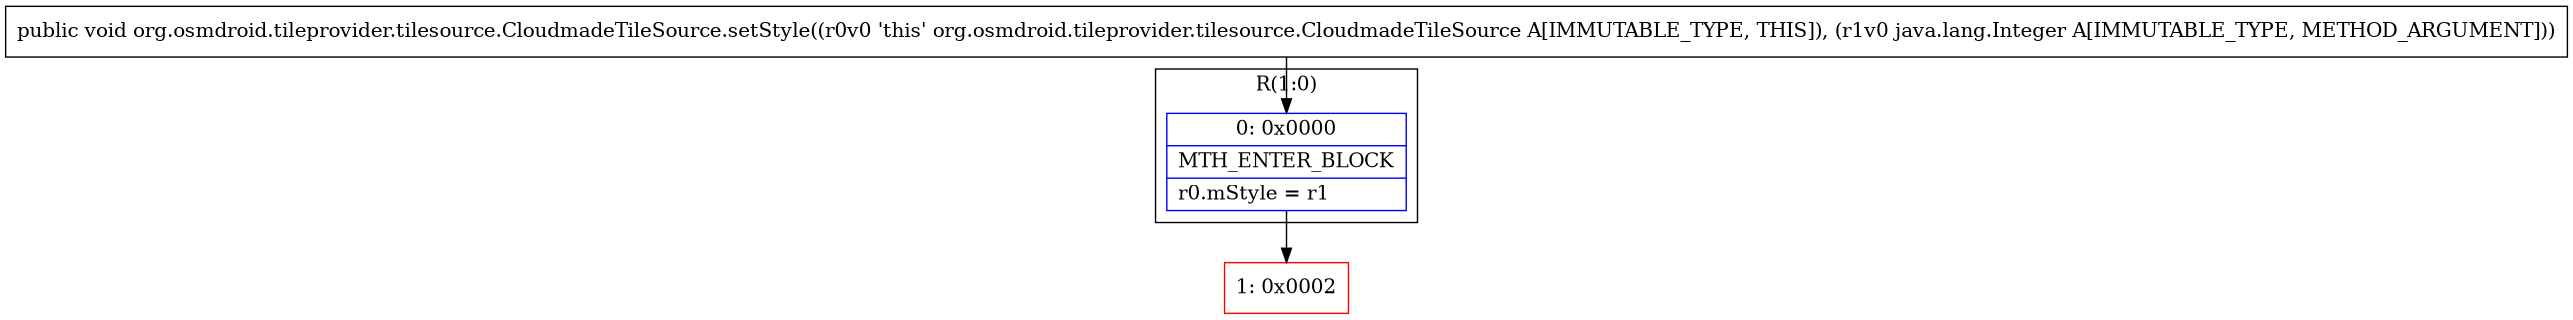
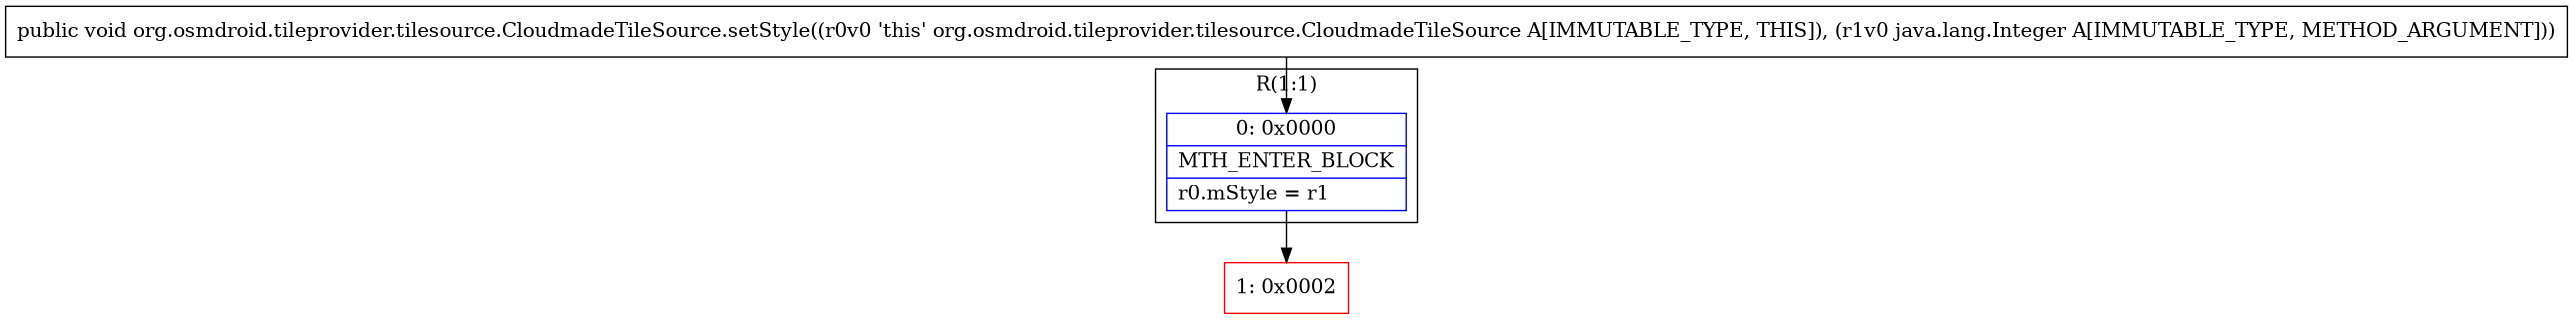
(1287, 85) -> (1287, 85)
